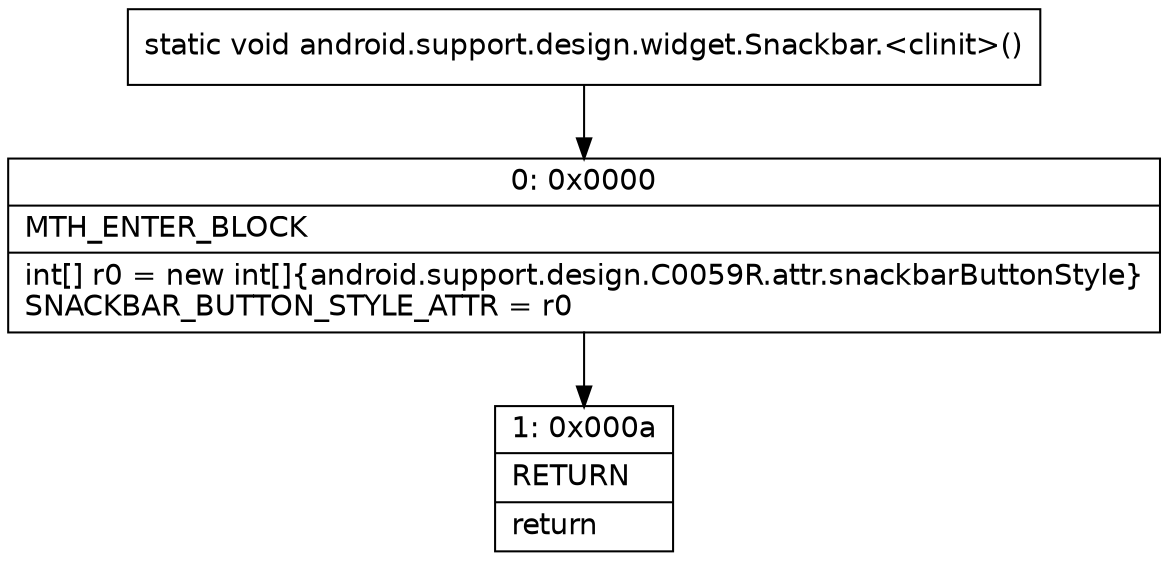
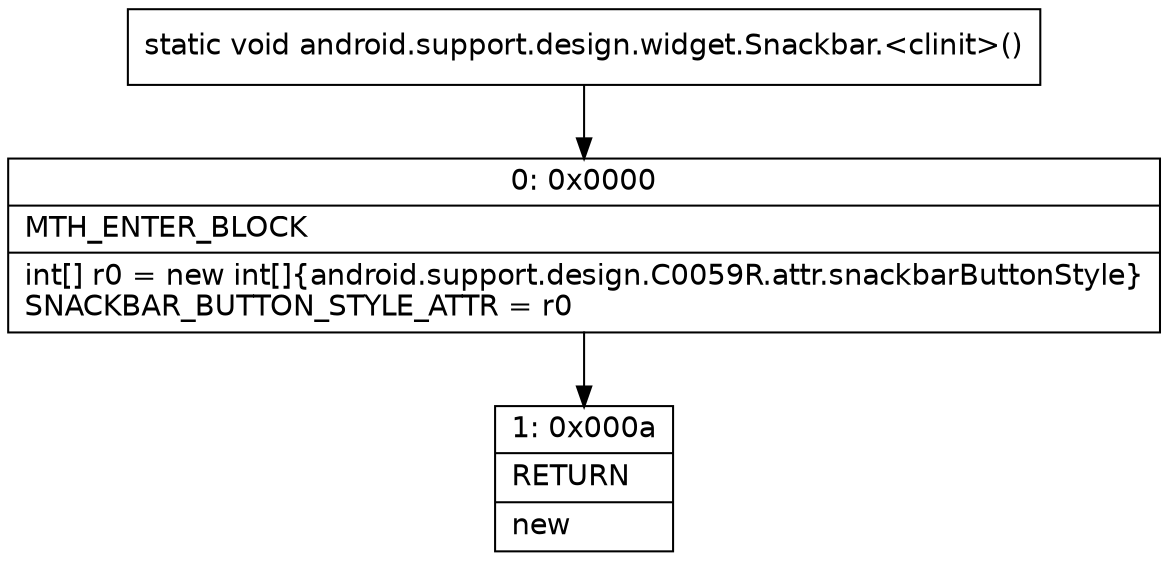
(555, 526) -> (541, 526)
